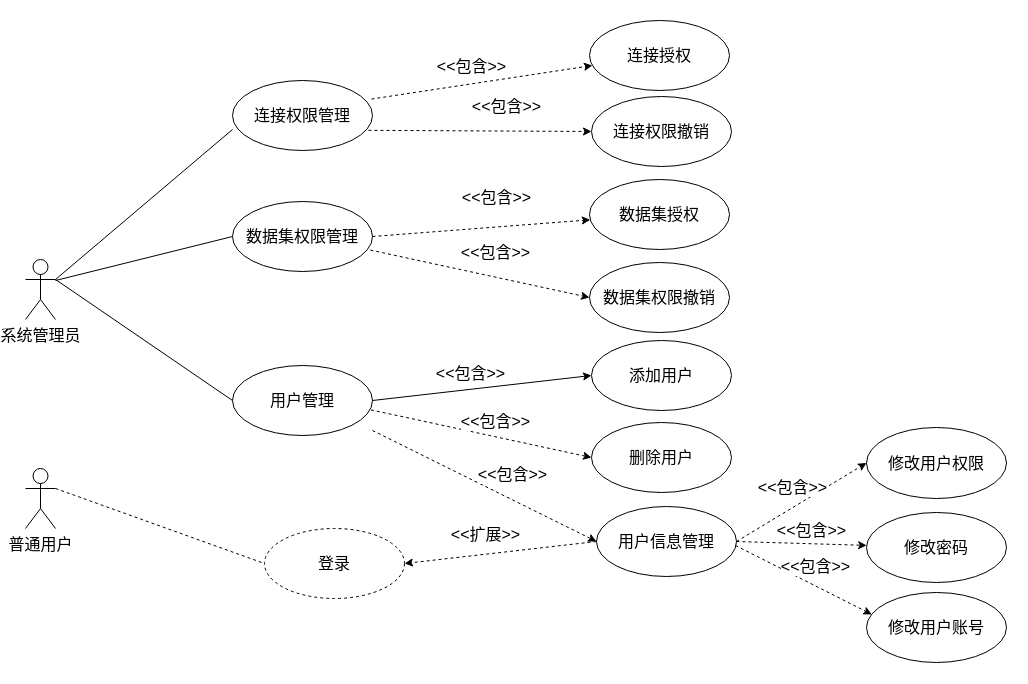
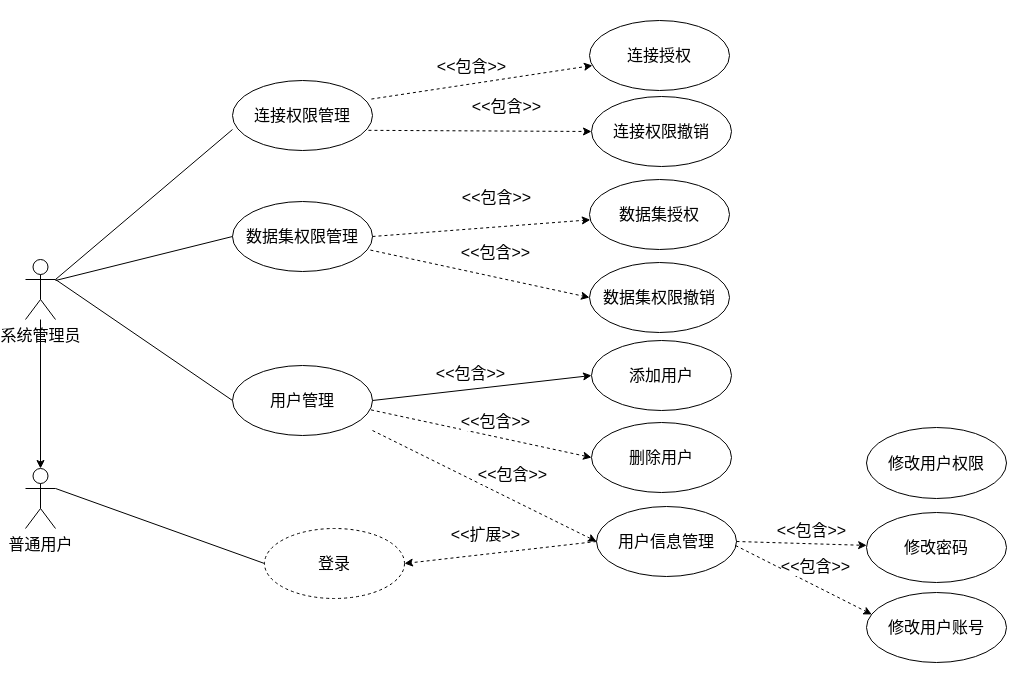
none -> (41, 391)
(774, 519) -> none
(160, 526) -> (160, 526)
